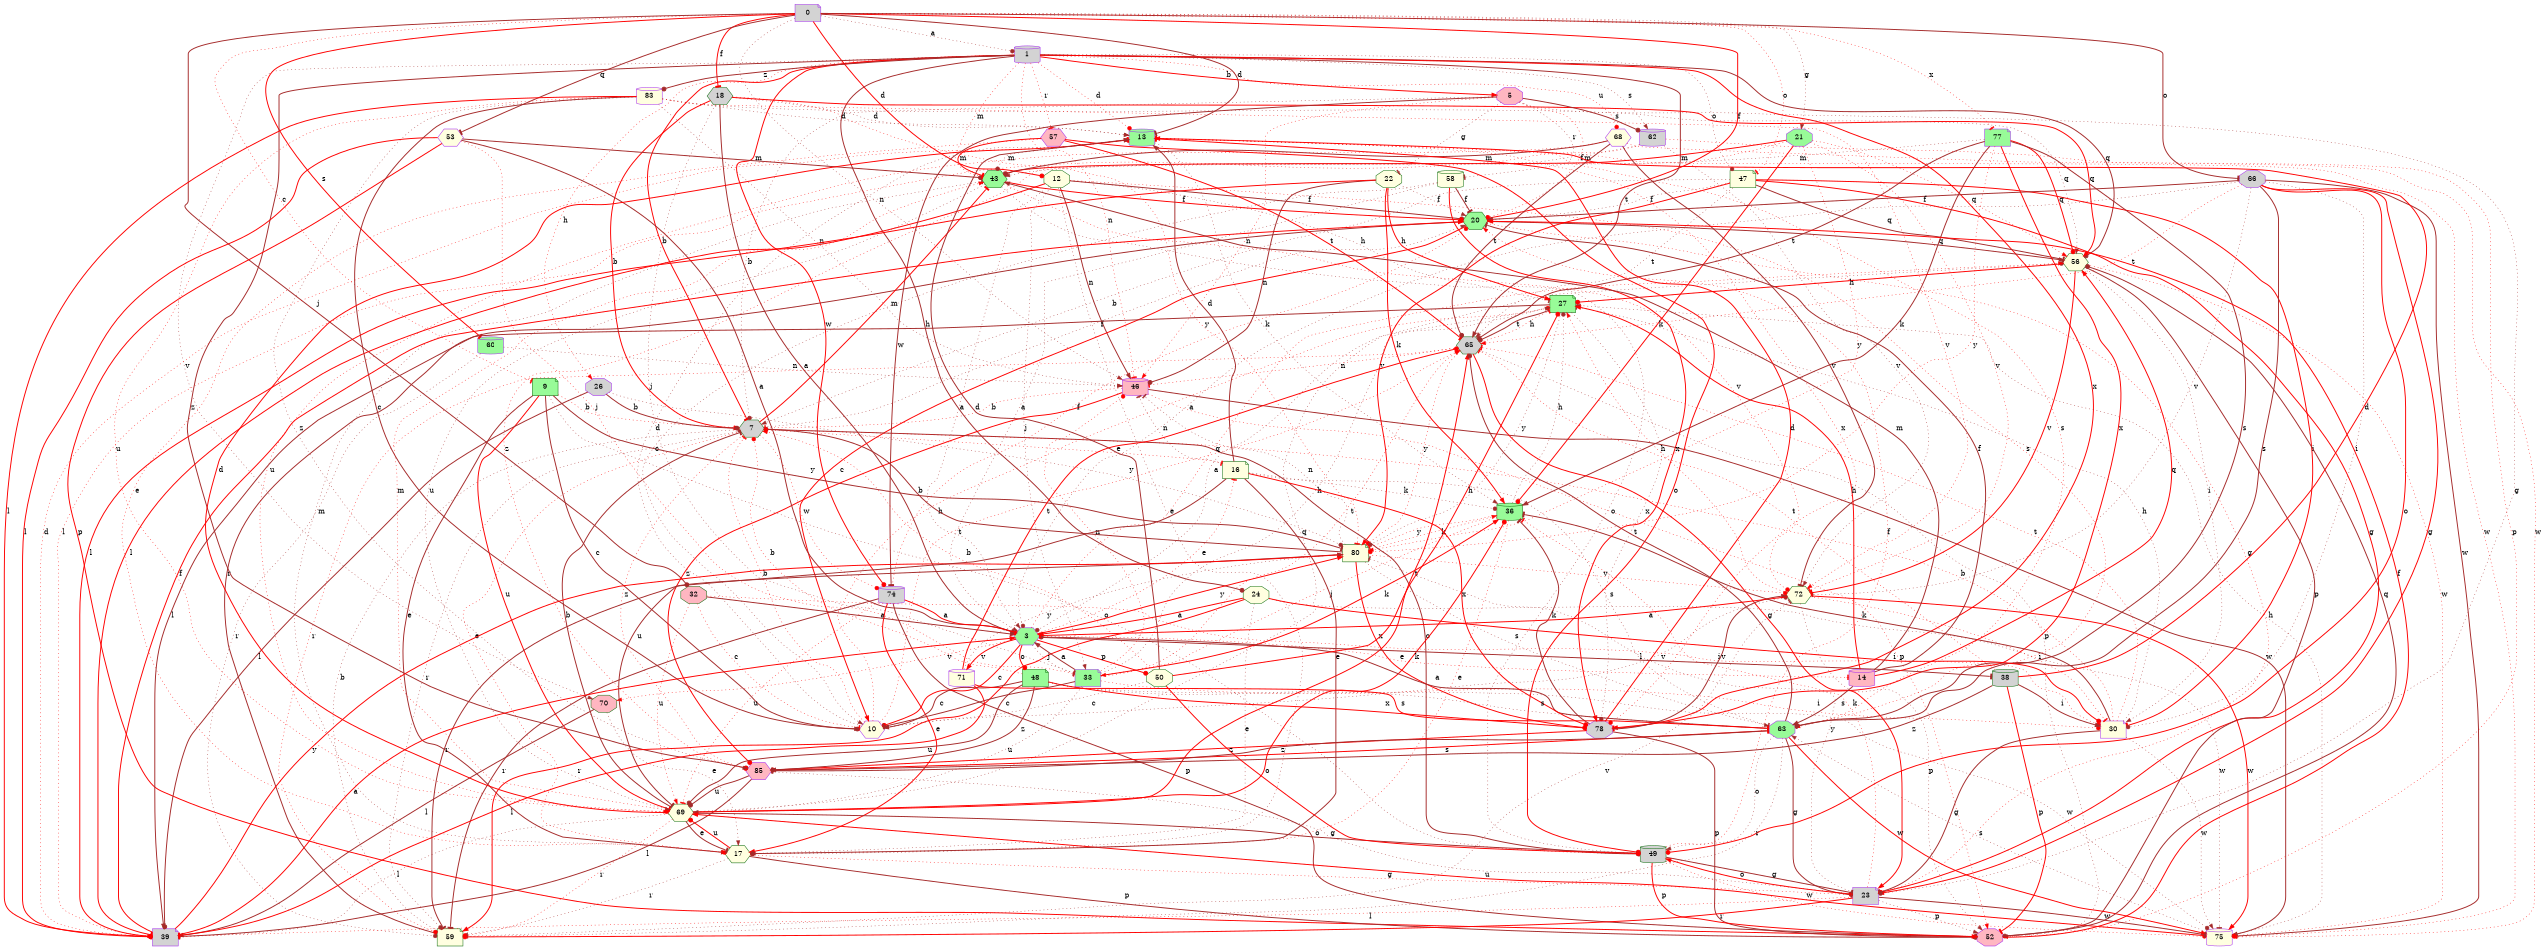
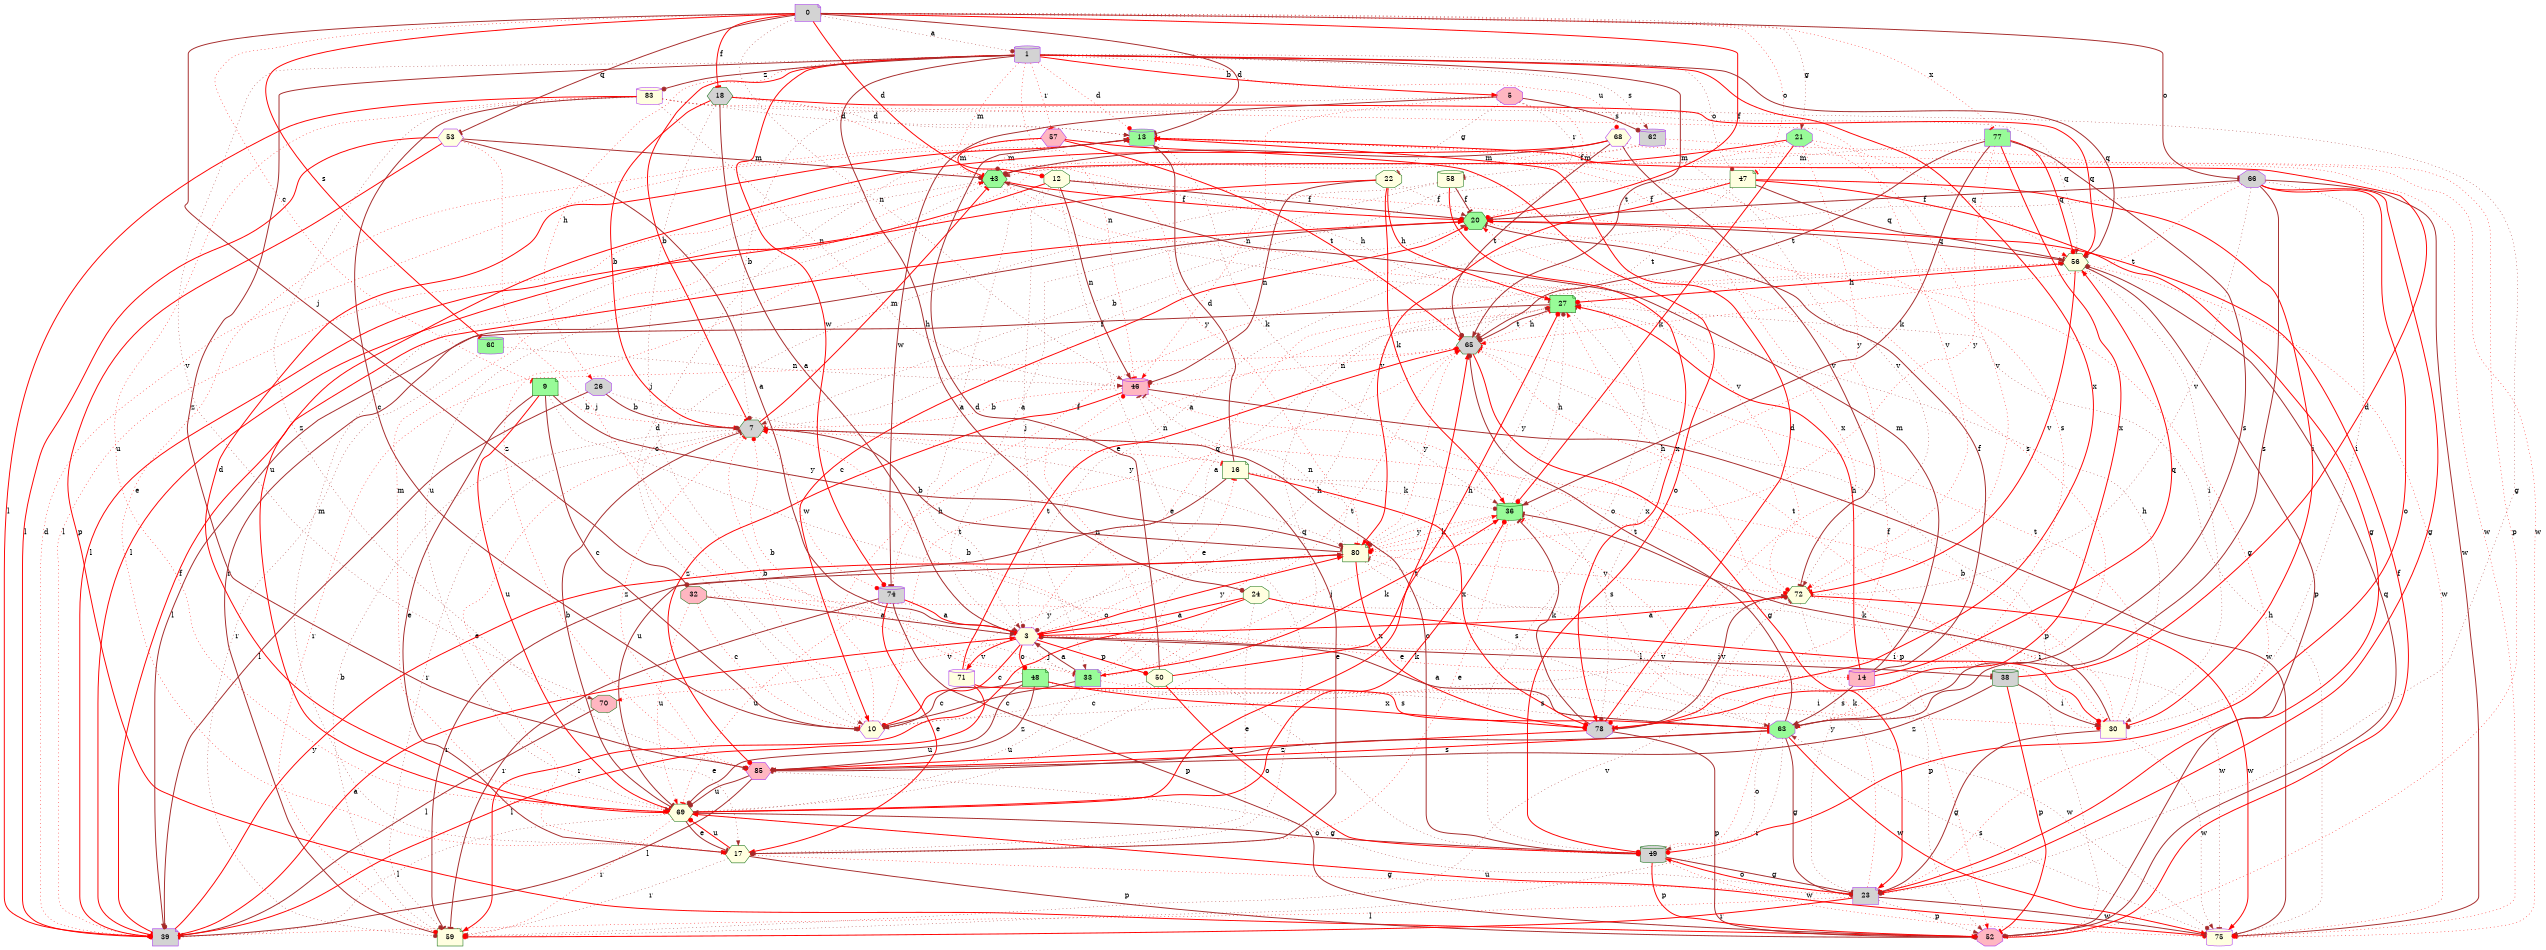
(590, 256) -> (590, 256)
(1027, 636) -> (1027, 636)
